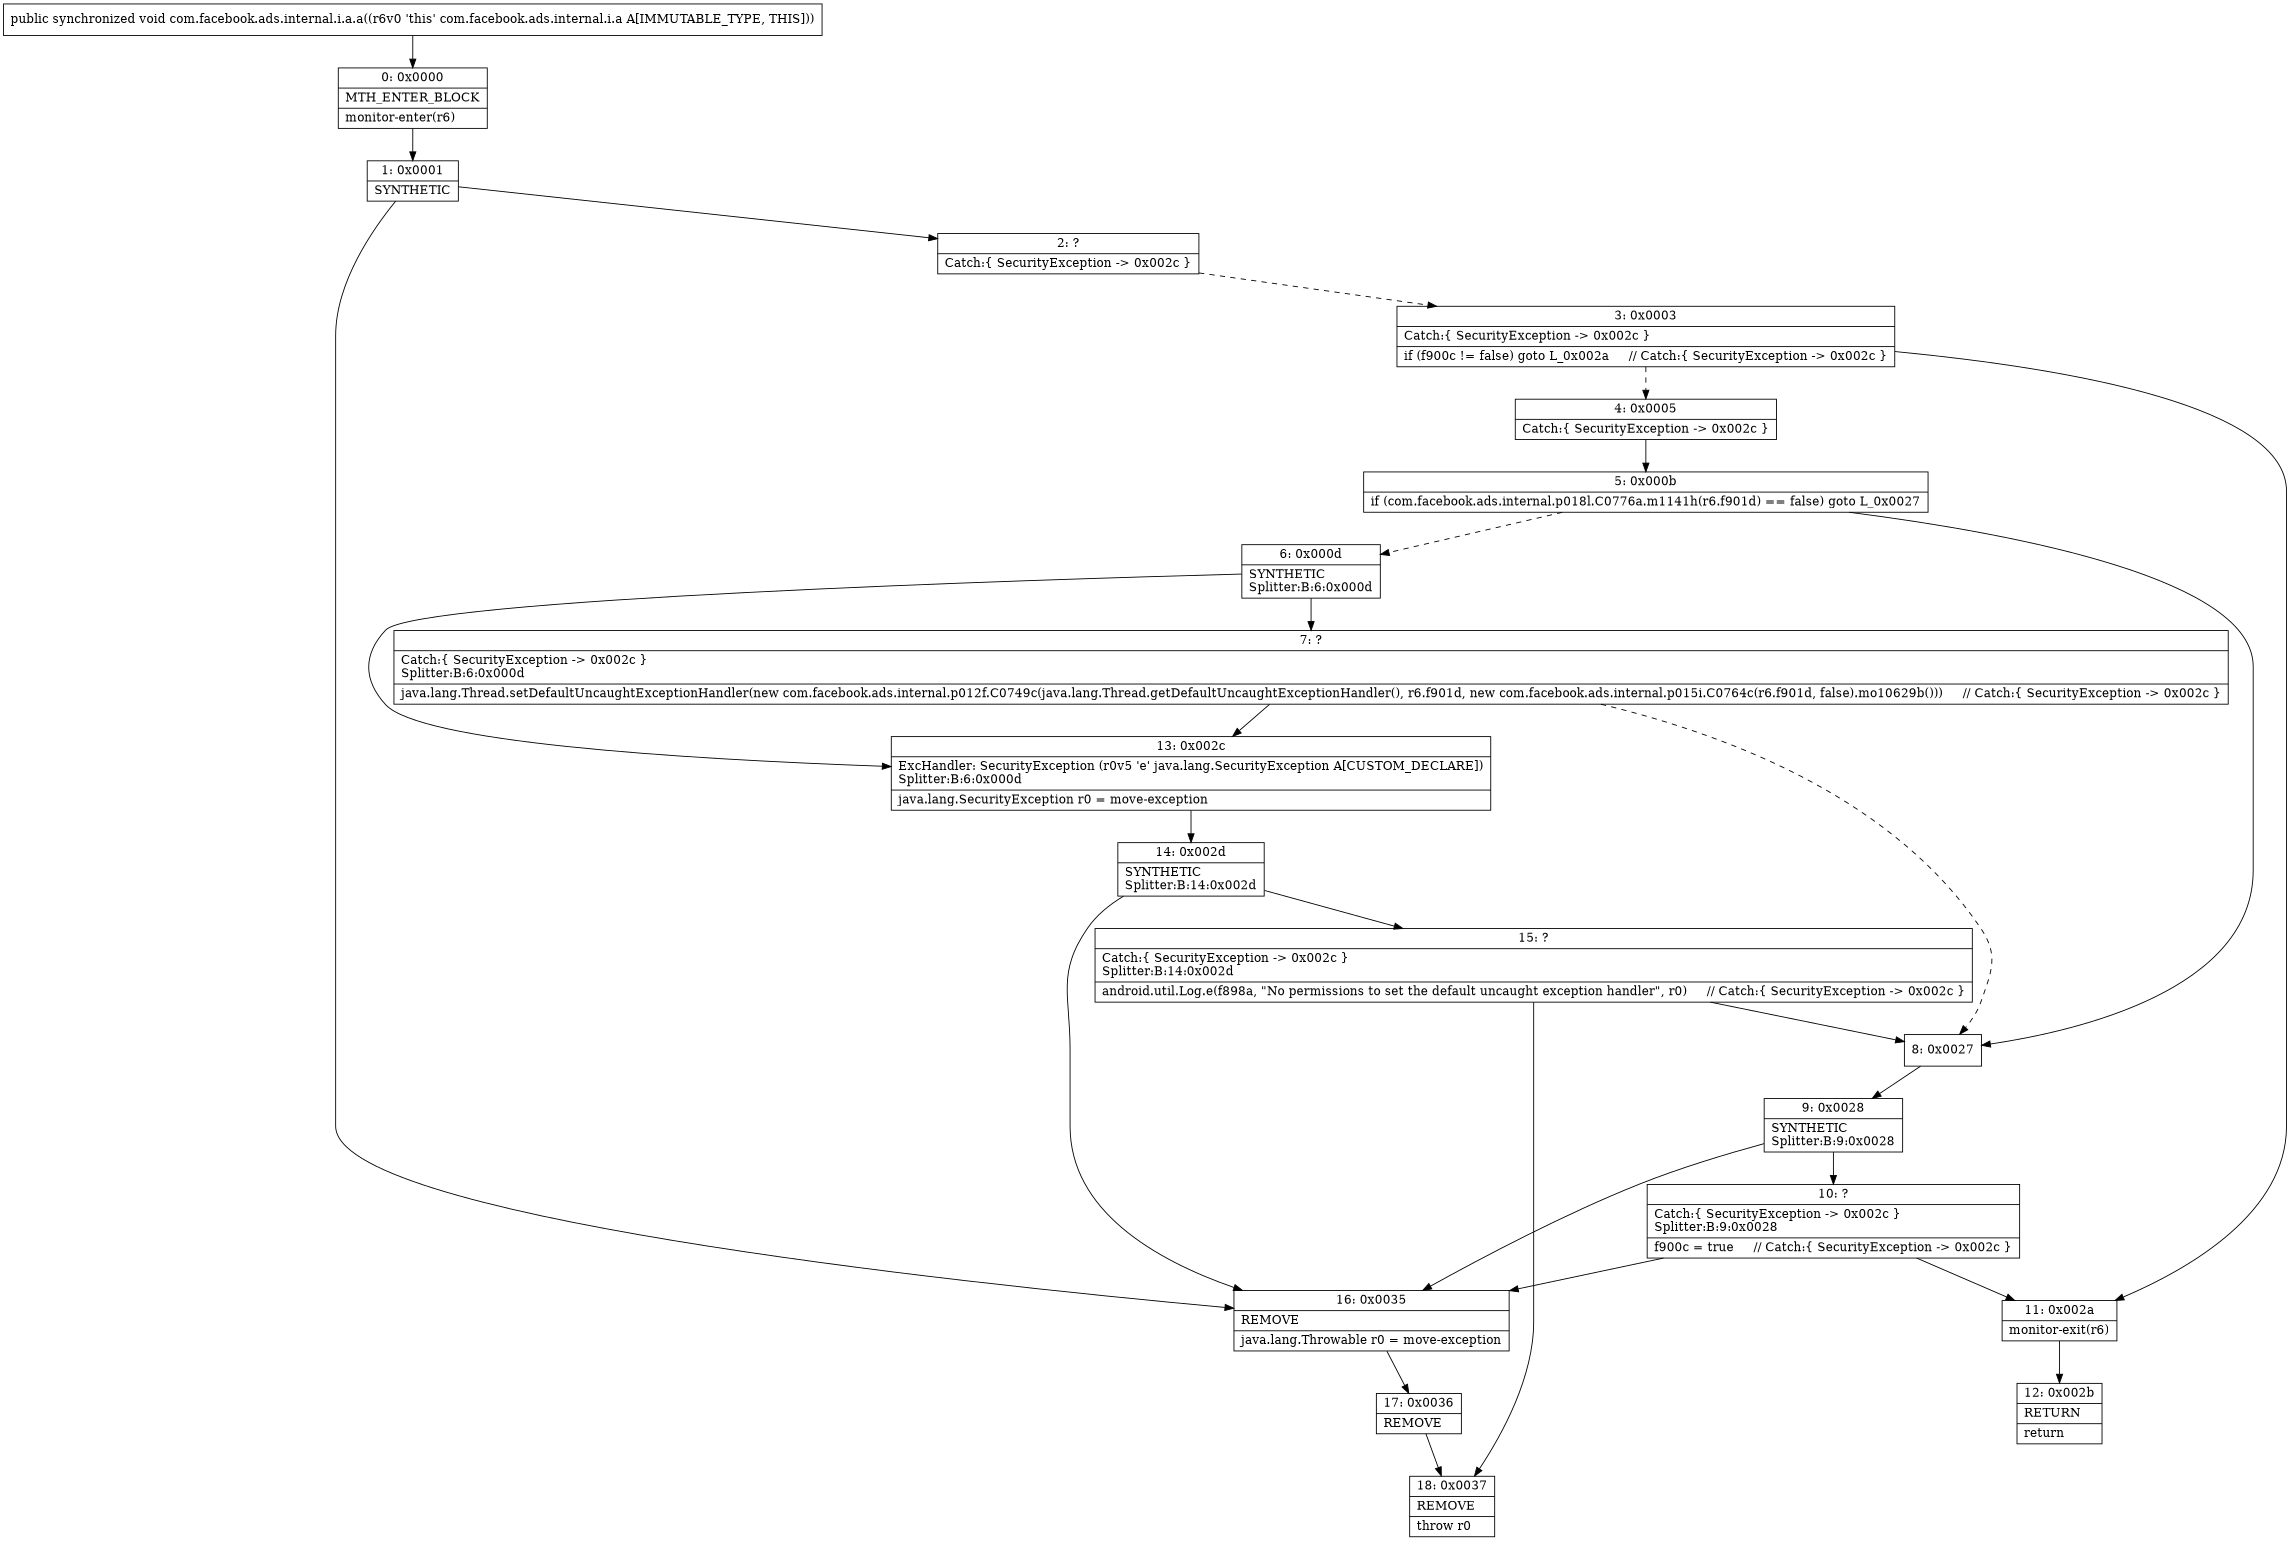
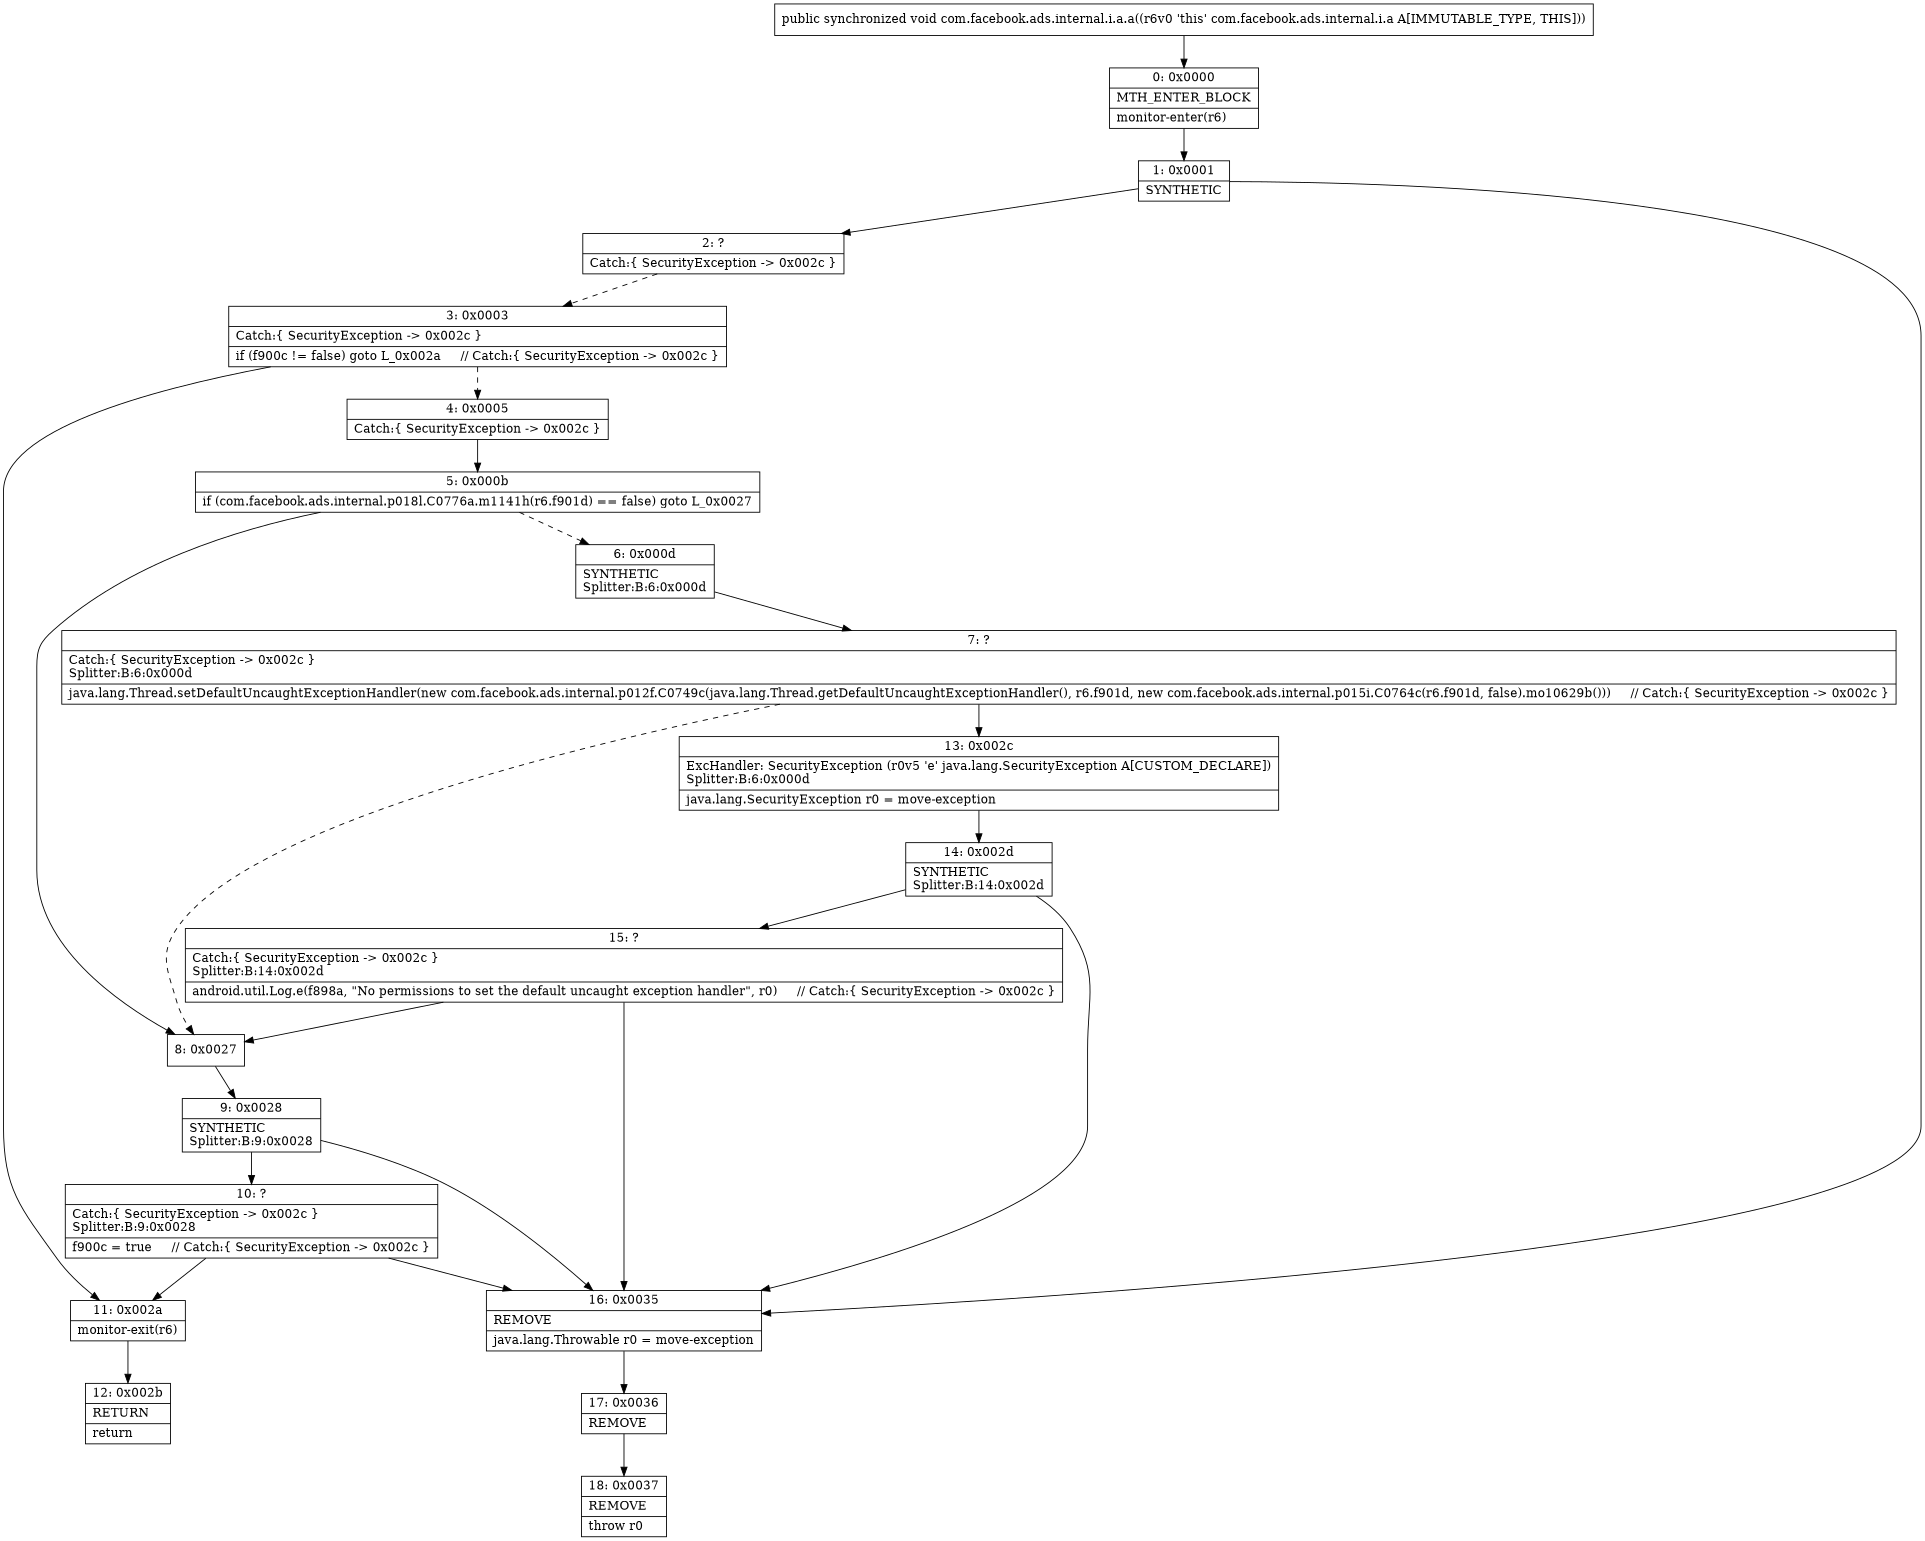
(519, 608) -> none
(1534, 1242) -> (624, 1142)
